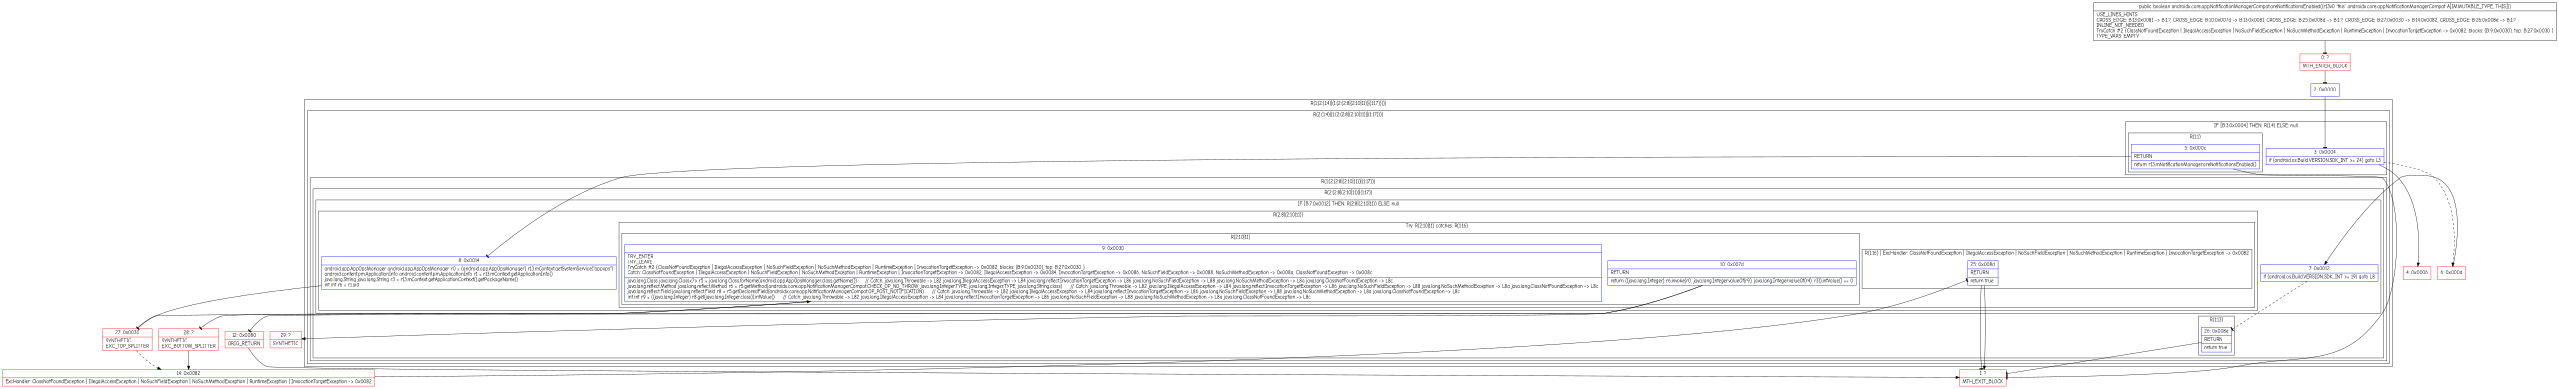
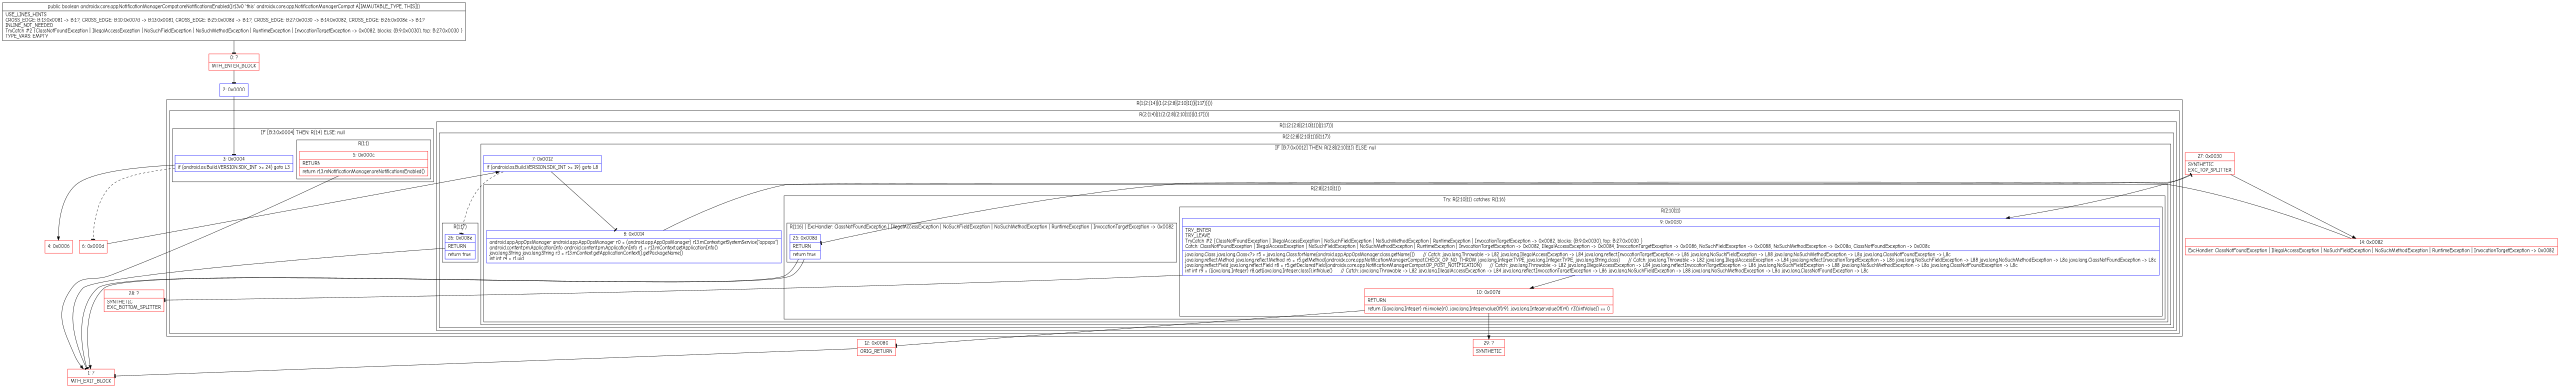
(2195, 157) -> (364, 164)
(1298, 159) -> (583, 200)
(2445, 193) -> (115, 183)
(1732, 273) -> (1489, 301)
none -> (1554, 281)
(342, 285) -> (507, 259)
(2216, 320) -> (460, 227)
(2346, 347) -> (176, 249)
(189, 358) -> none
(147, 360) -> (2292, 206)
(1098, 374) -> (487, 362)
